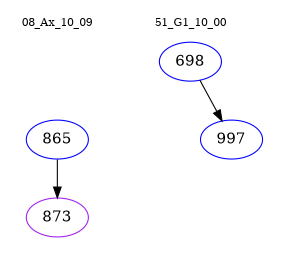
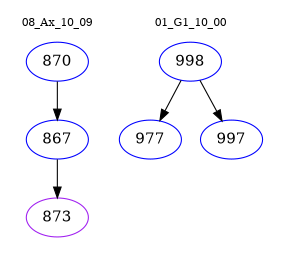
(191, 23) -> (191, 23)
none -> (57, 62)
(190, 62) -> (190, 62)
(57, 140) -> (57, 140)
none -> (150, 140)
